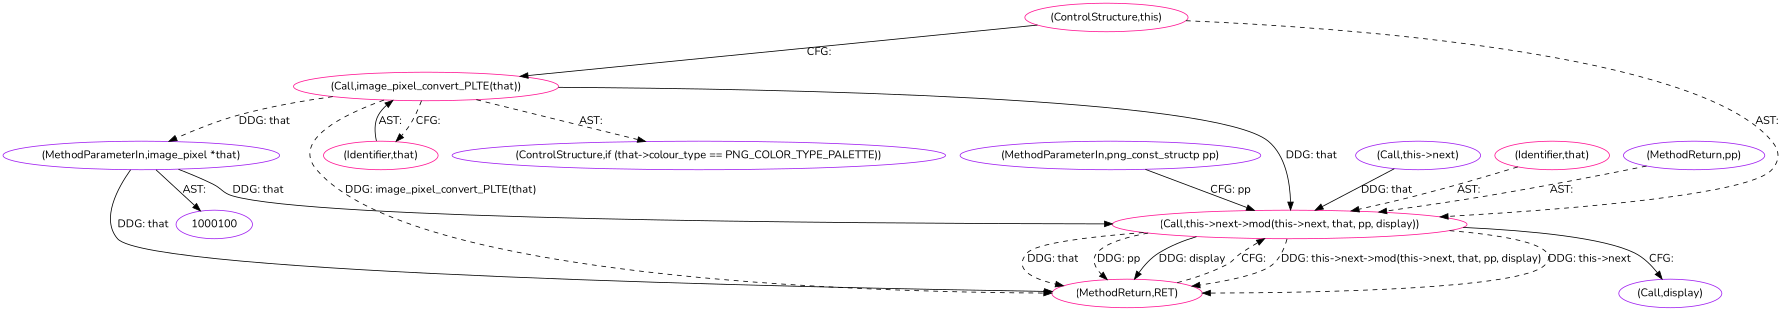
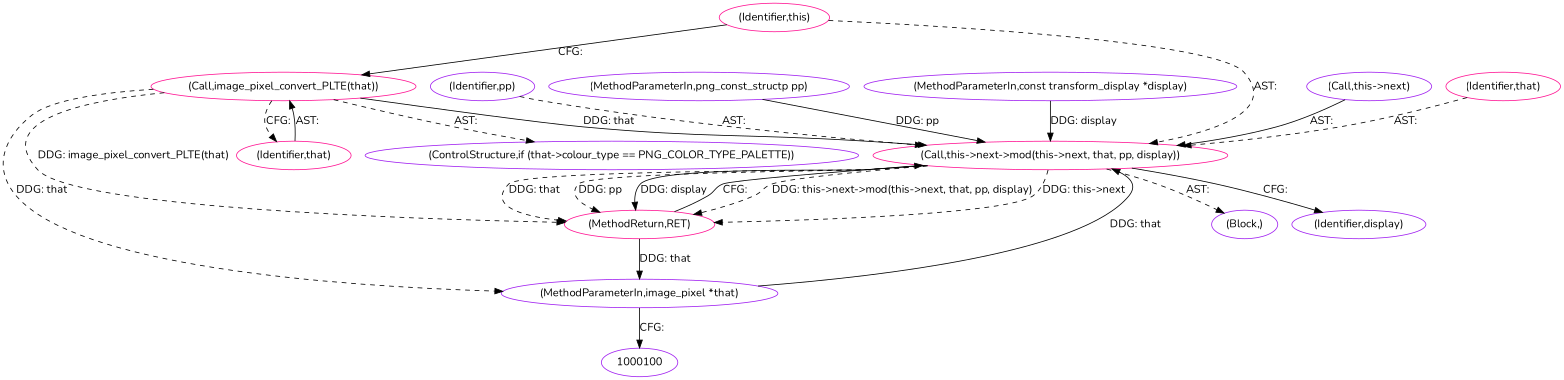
(1106, 17) -> (774, 17)
none -> (1050, 86)
(1694, 155) -> (483, 86)
(196, 190) -> (653, 328)
(1231, 190) -> (918, 121)
(1387, 190) -> (1323, 121)
none -> (1245, 224)
(1220, 268) -> (778, 177)
(542, 278) -> (640, 255)
(1670, 293) -> (1359, 224)
